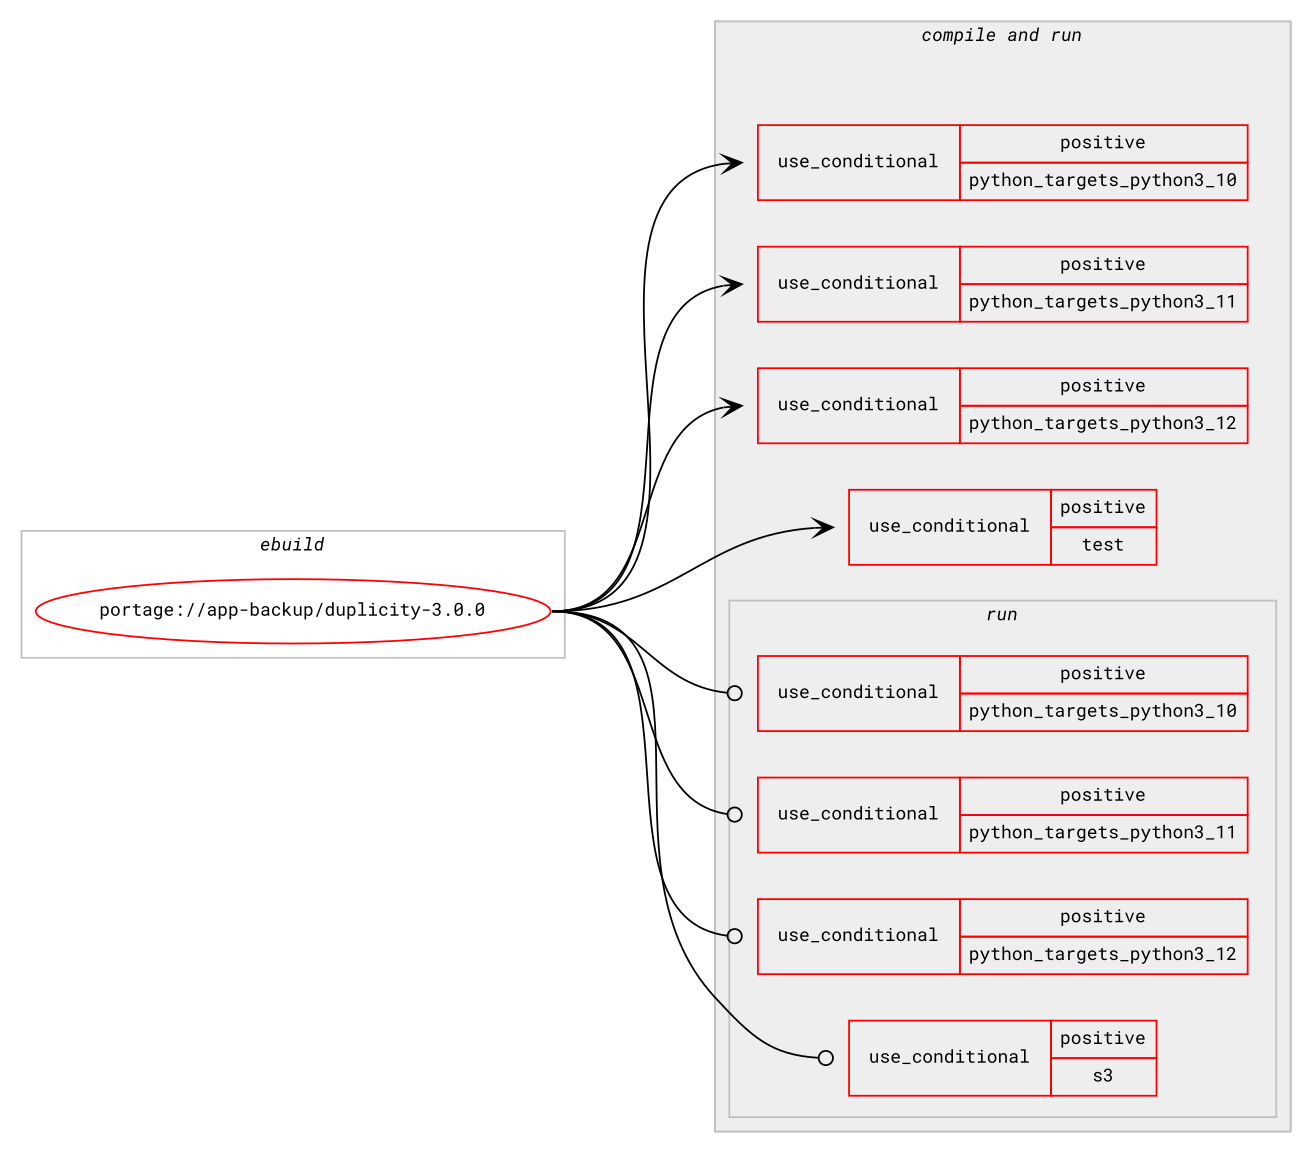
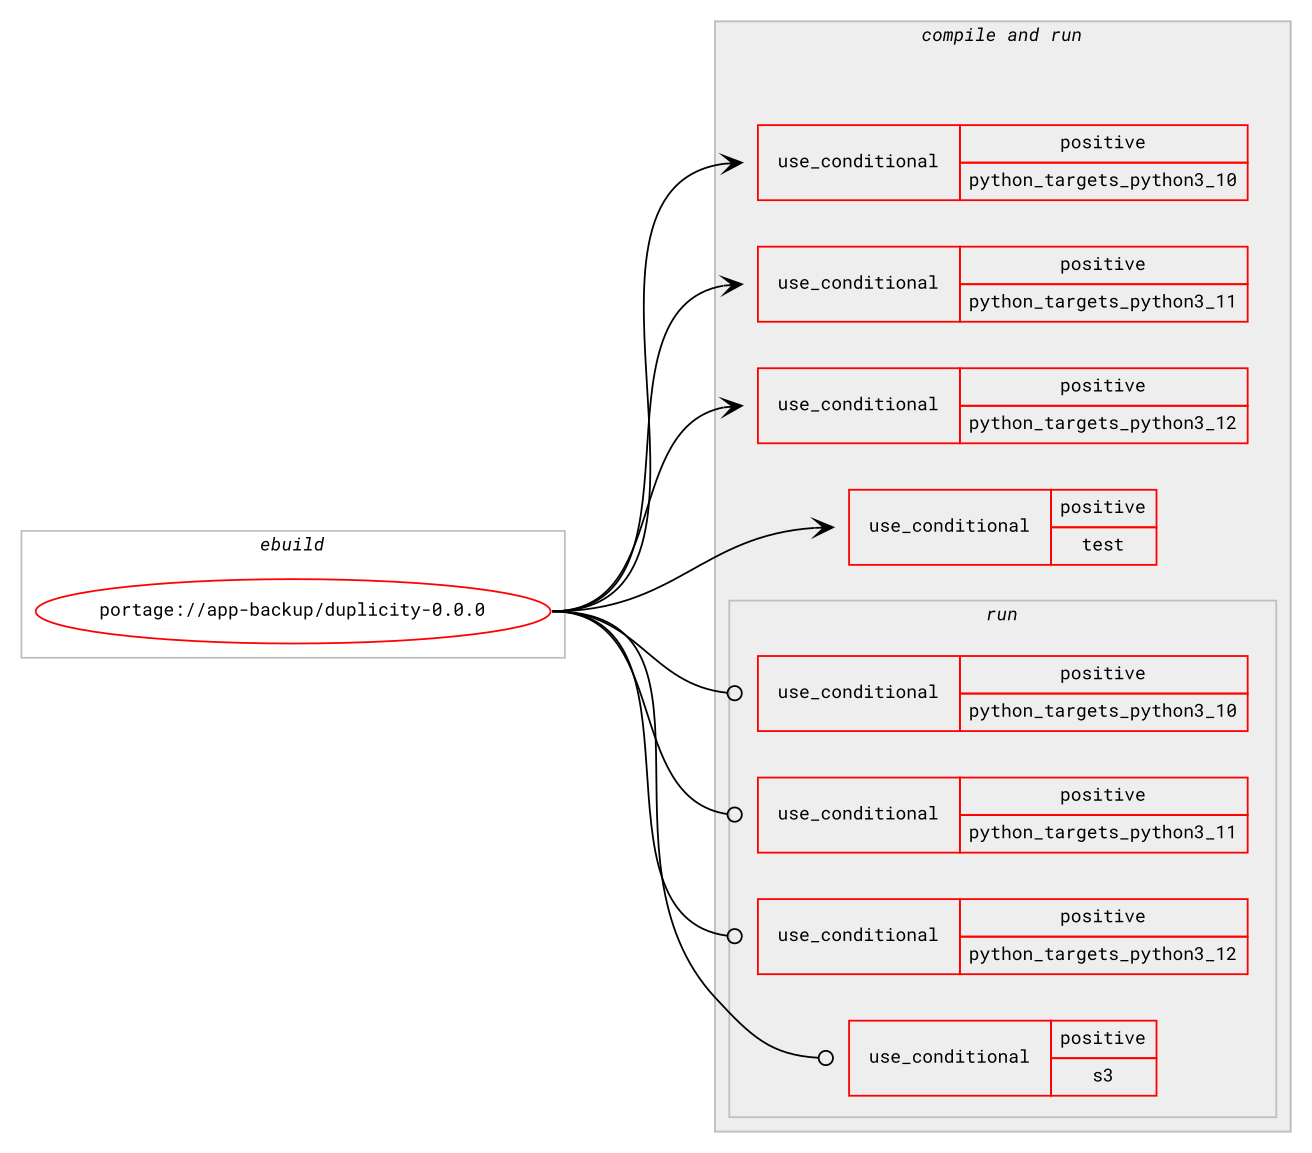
(293, 611) -> (293, 611)
